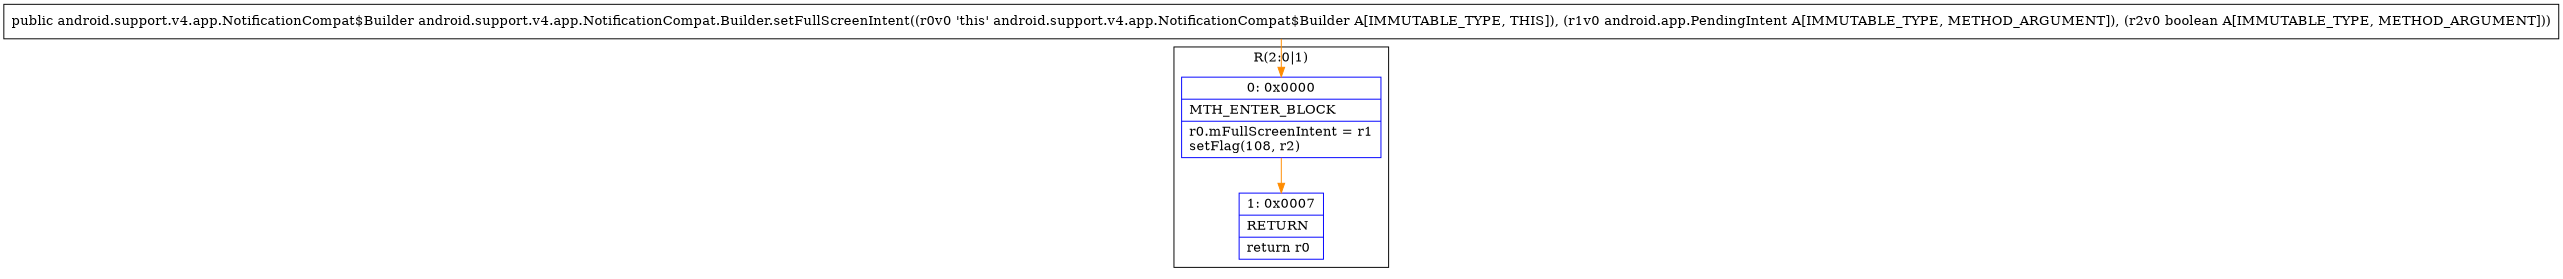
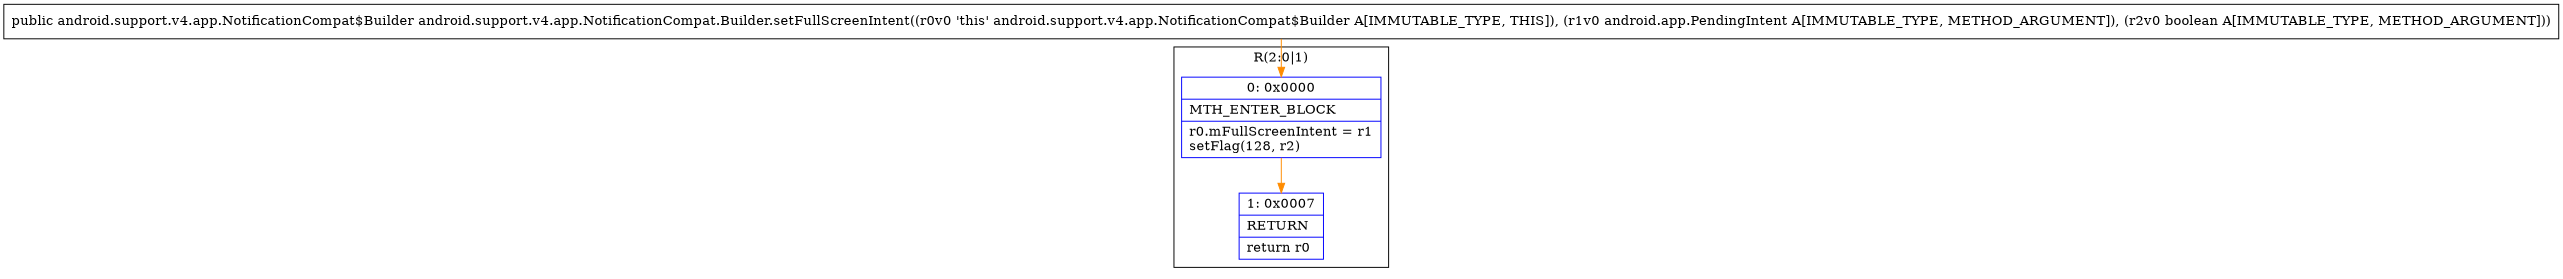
(1245, 146) -> (1245, 146)
